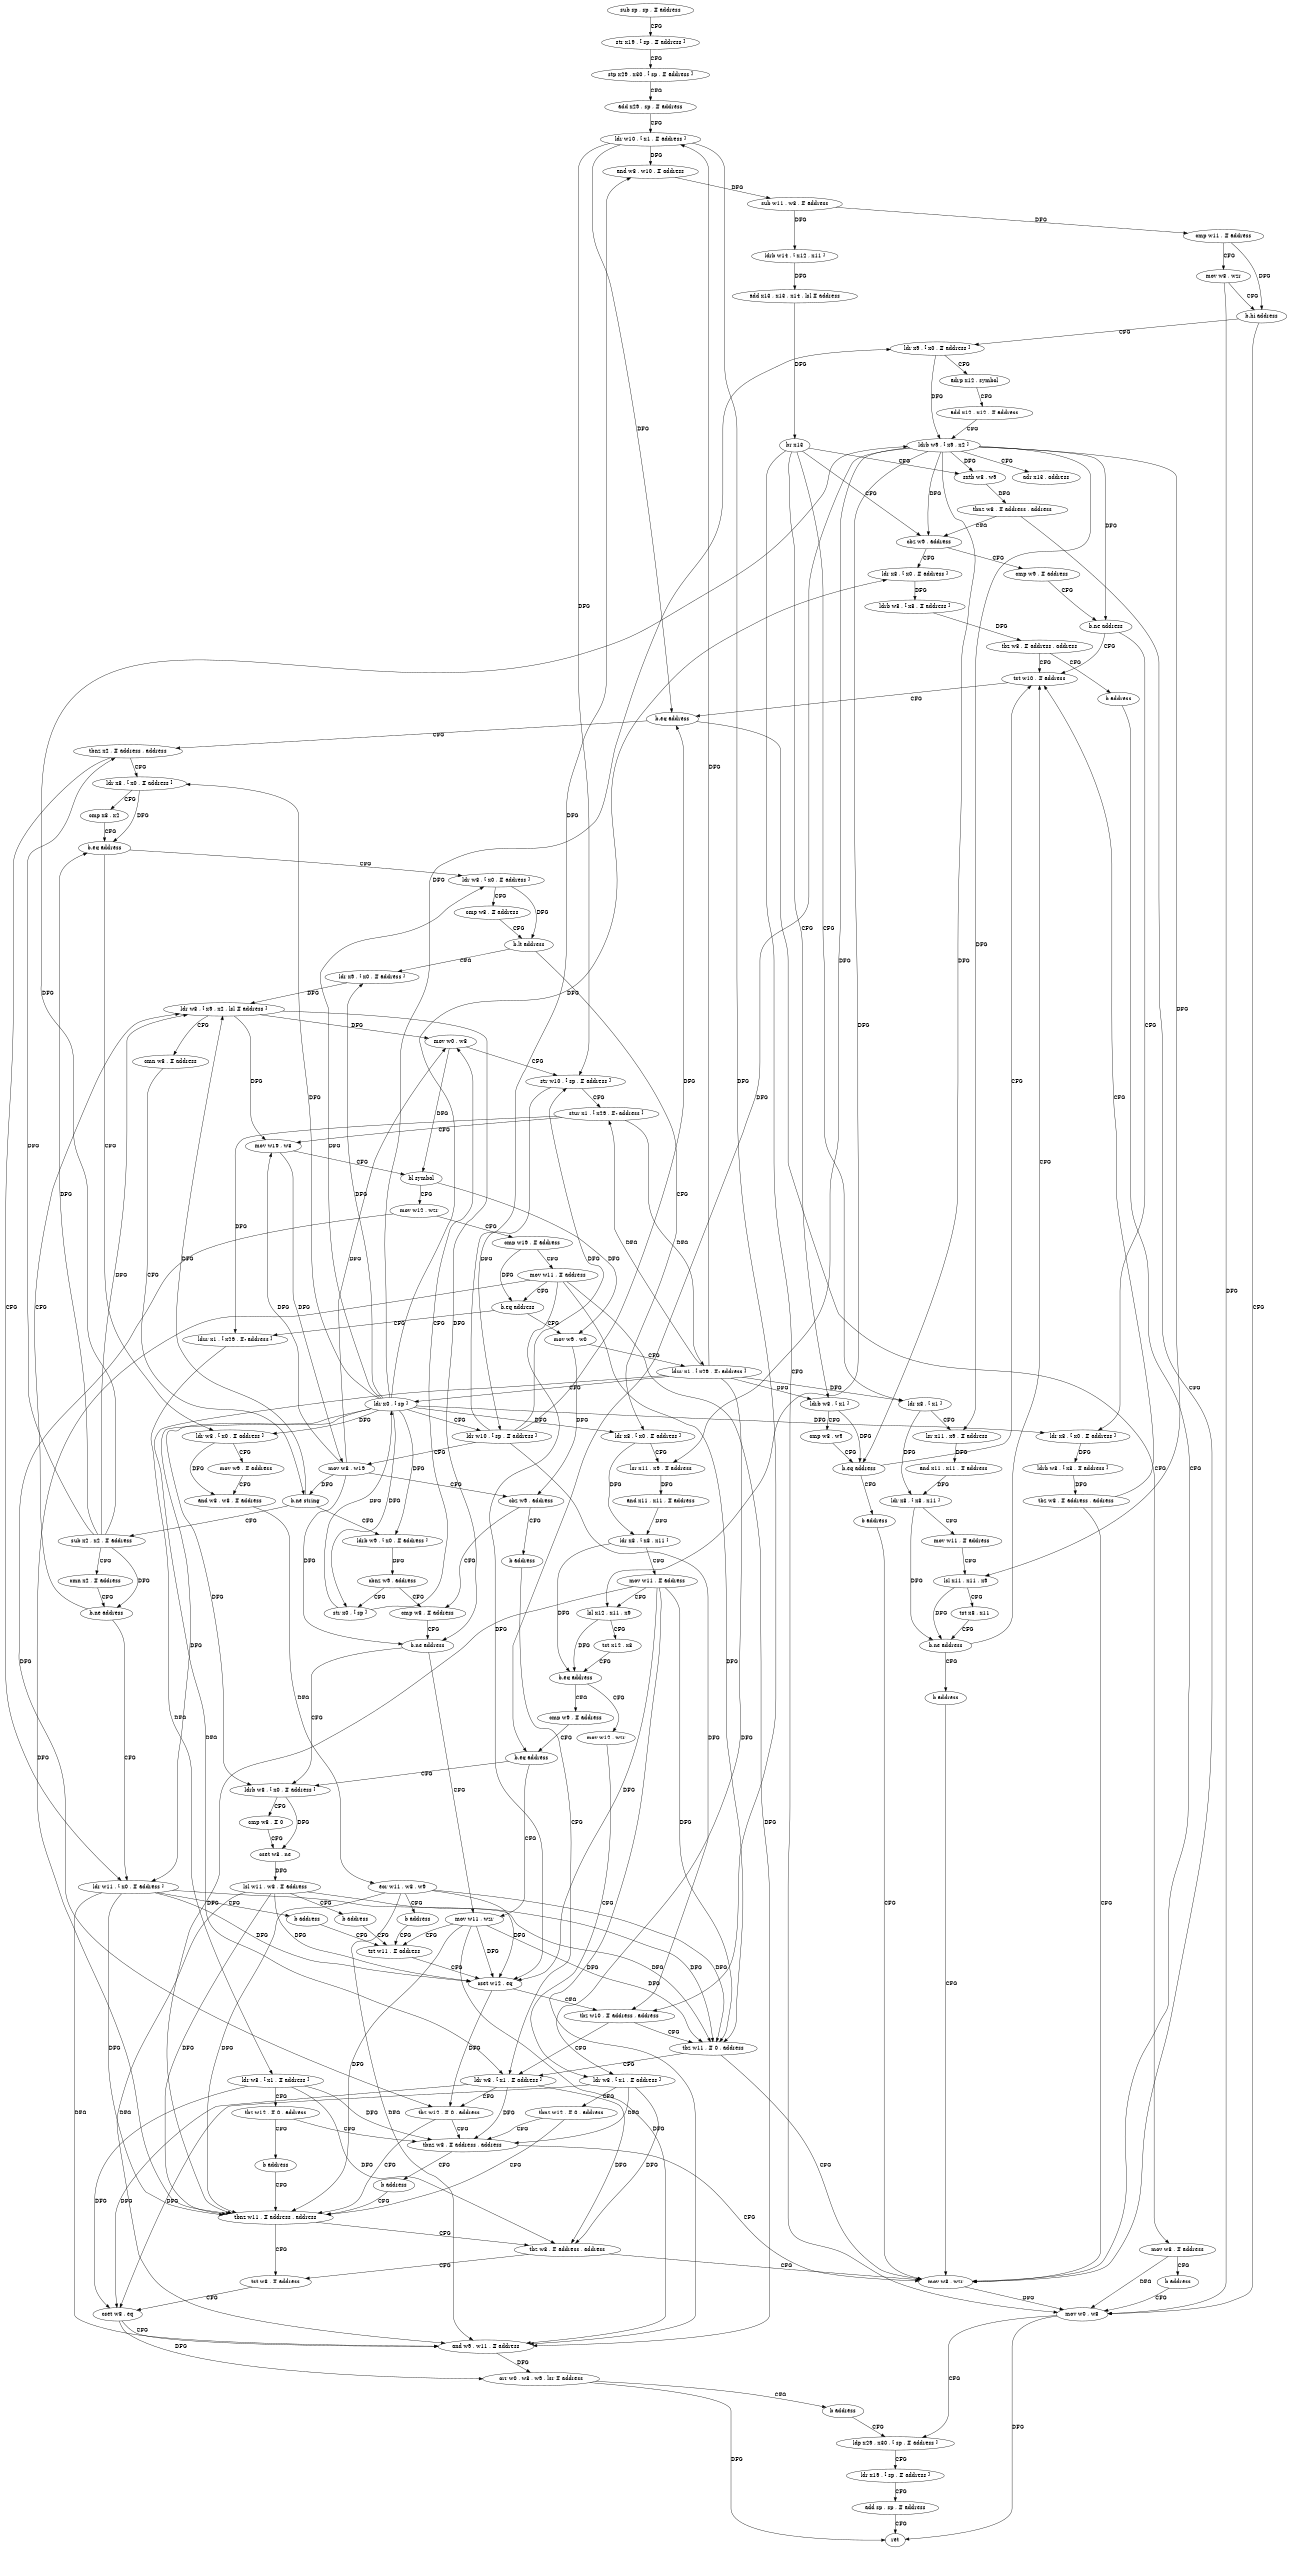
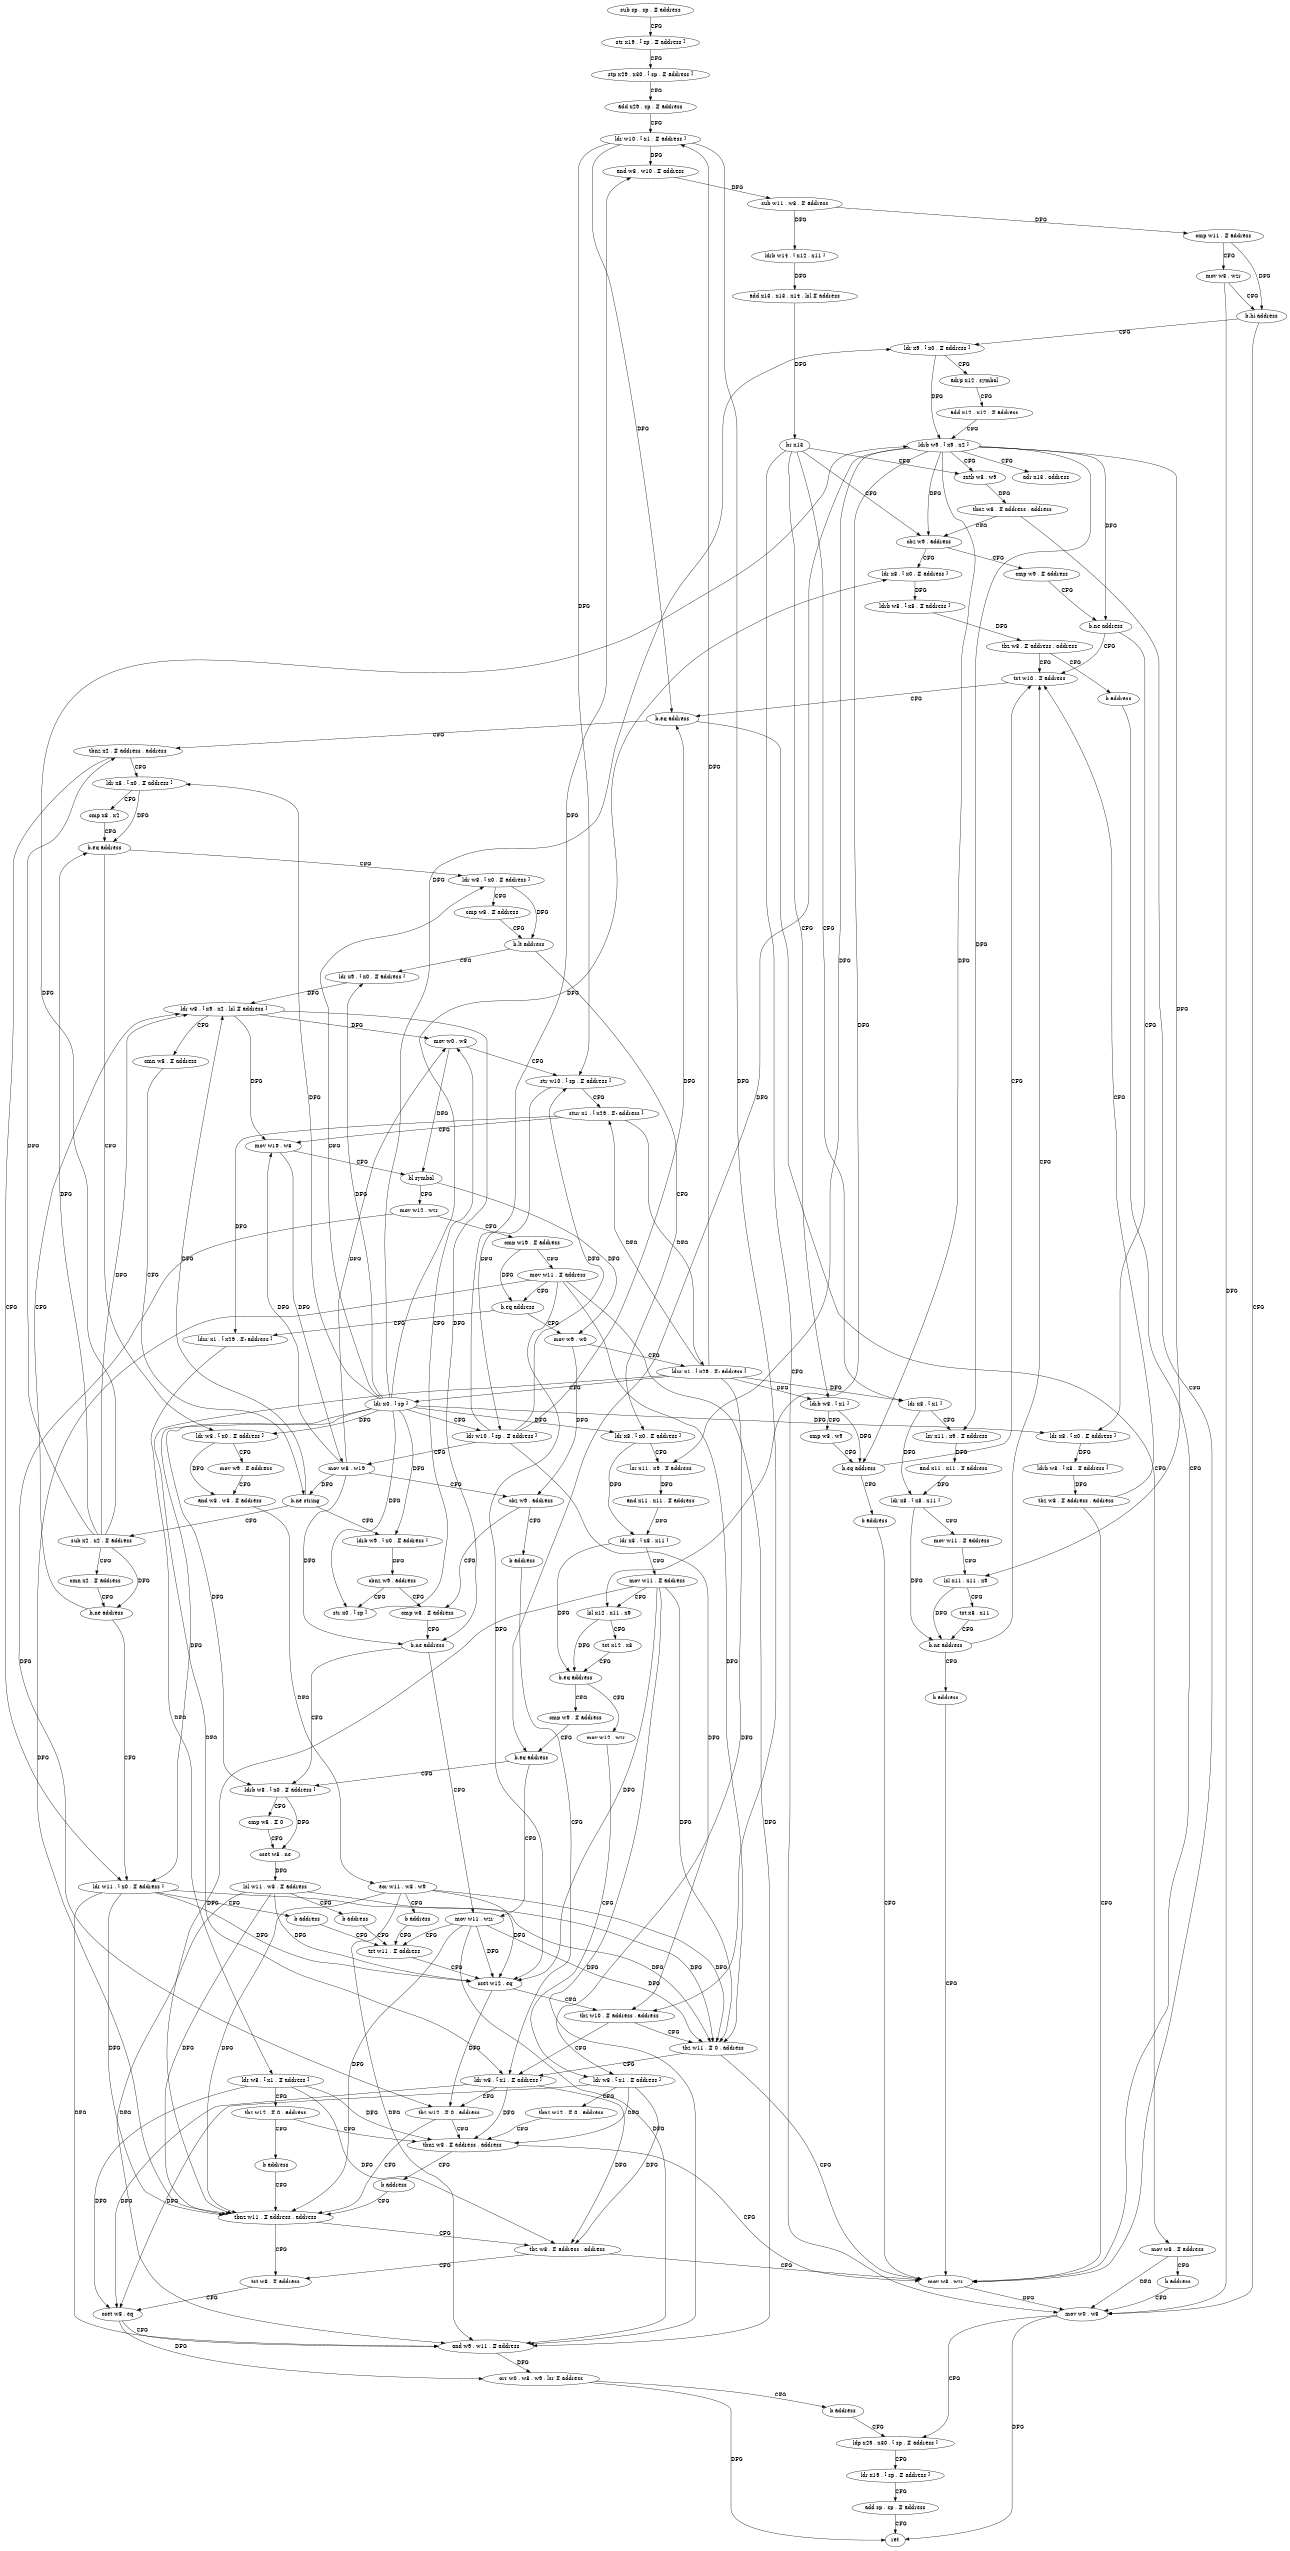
(970, 462) -> (970, 462)
(345, 1506) -> none
(455, 2185) -> none
